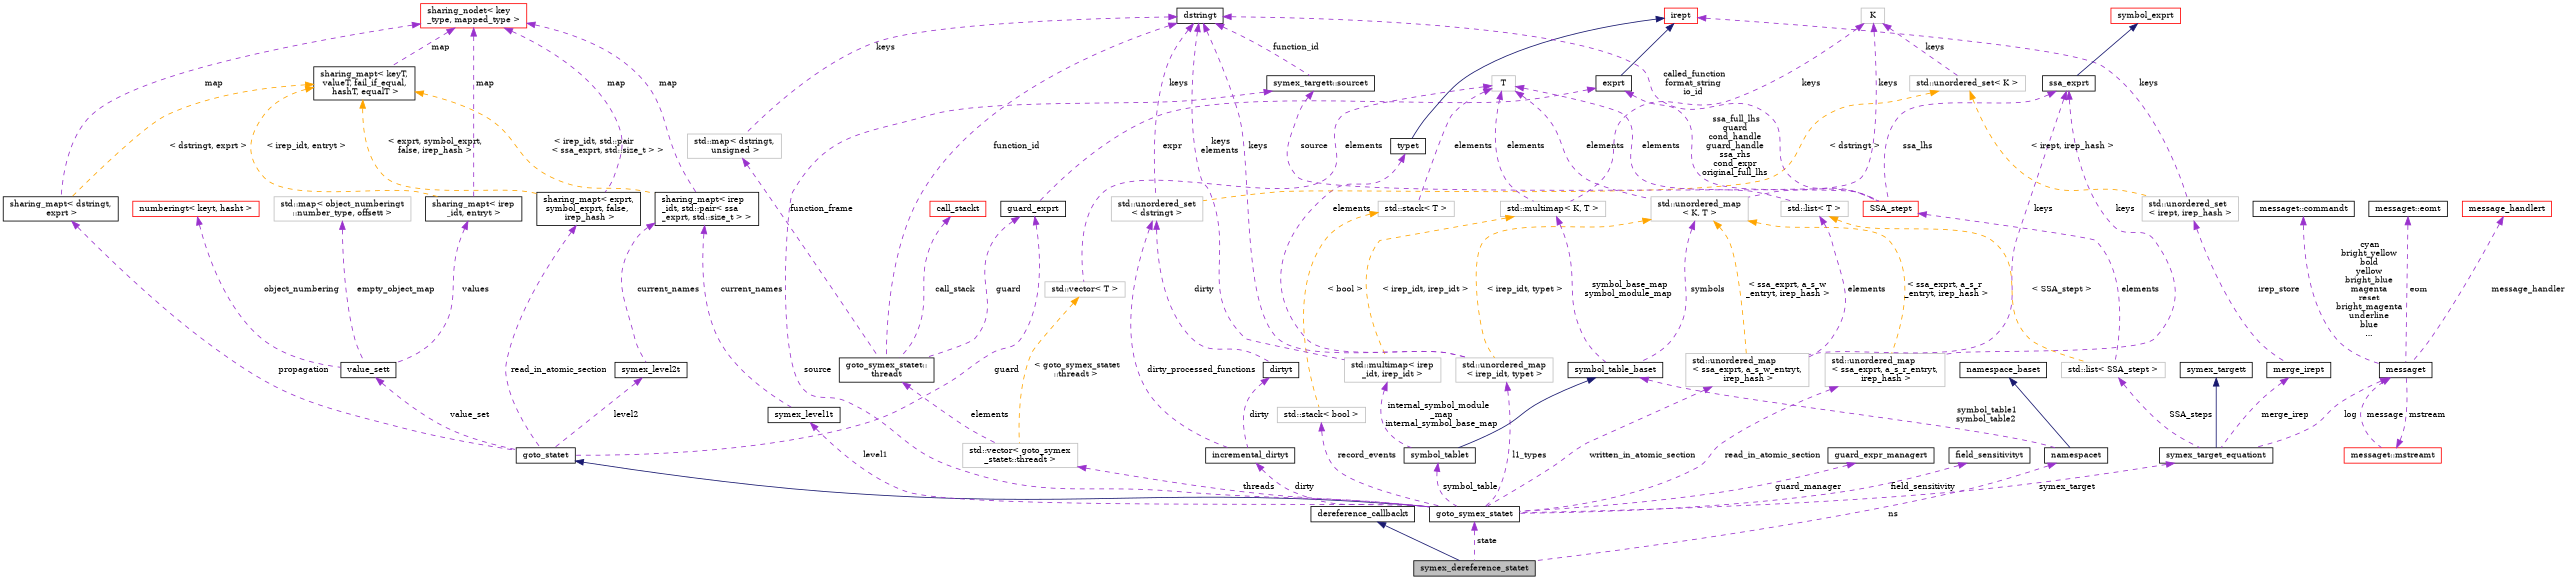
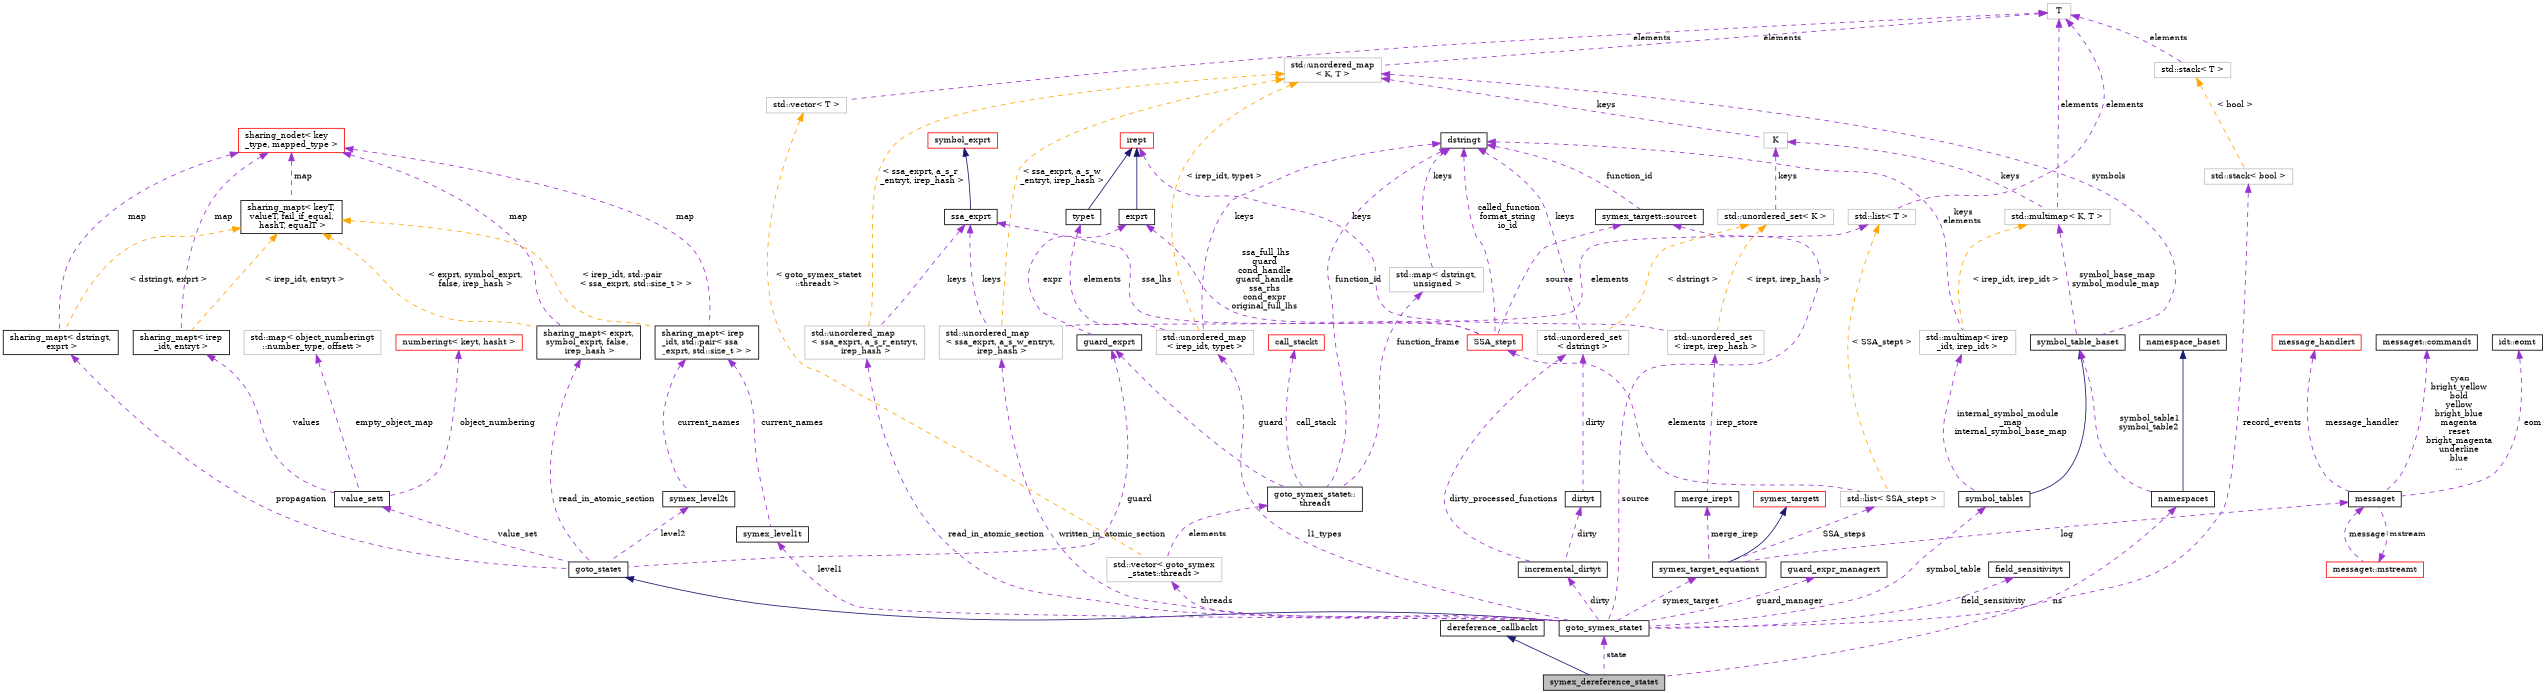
(1869, 163) -> (1577, 109)
(2408, 209) -> (2517, 343)
(2216, 370) -> (1789, 499)
